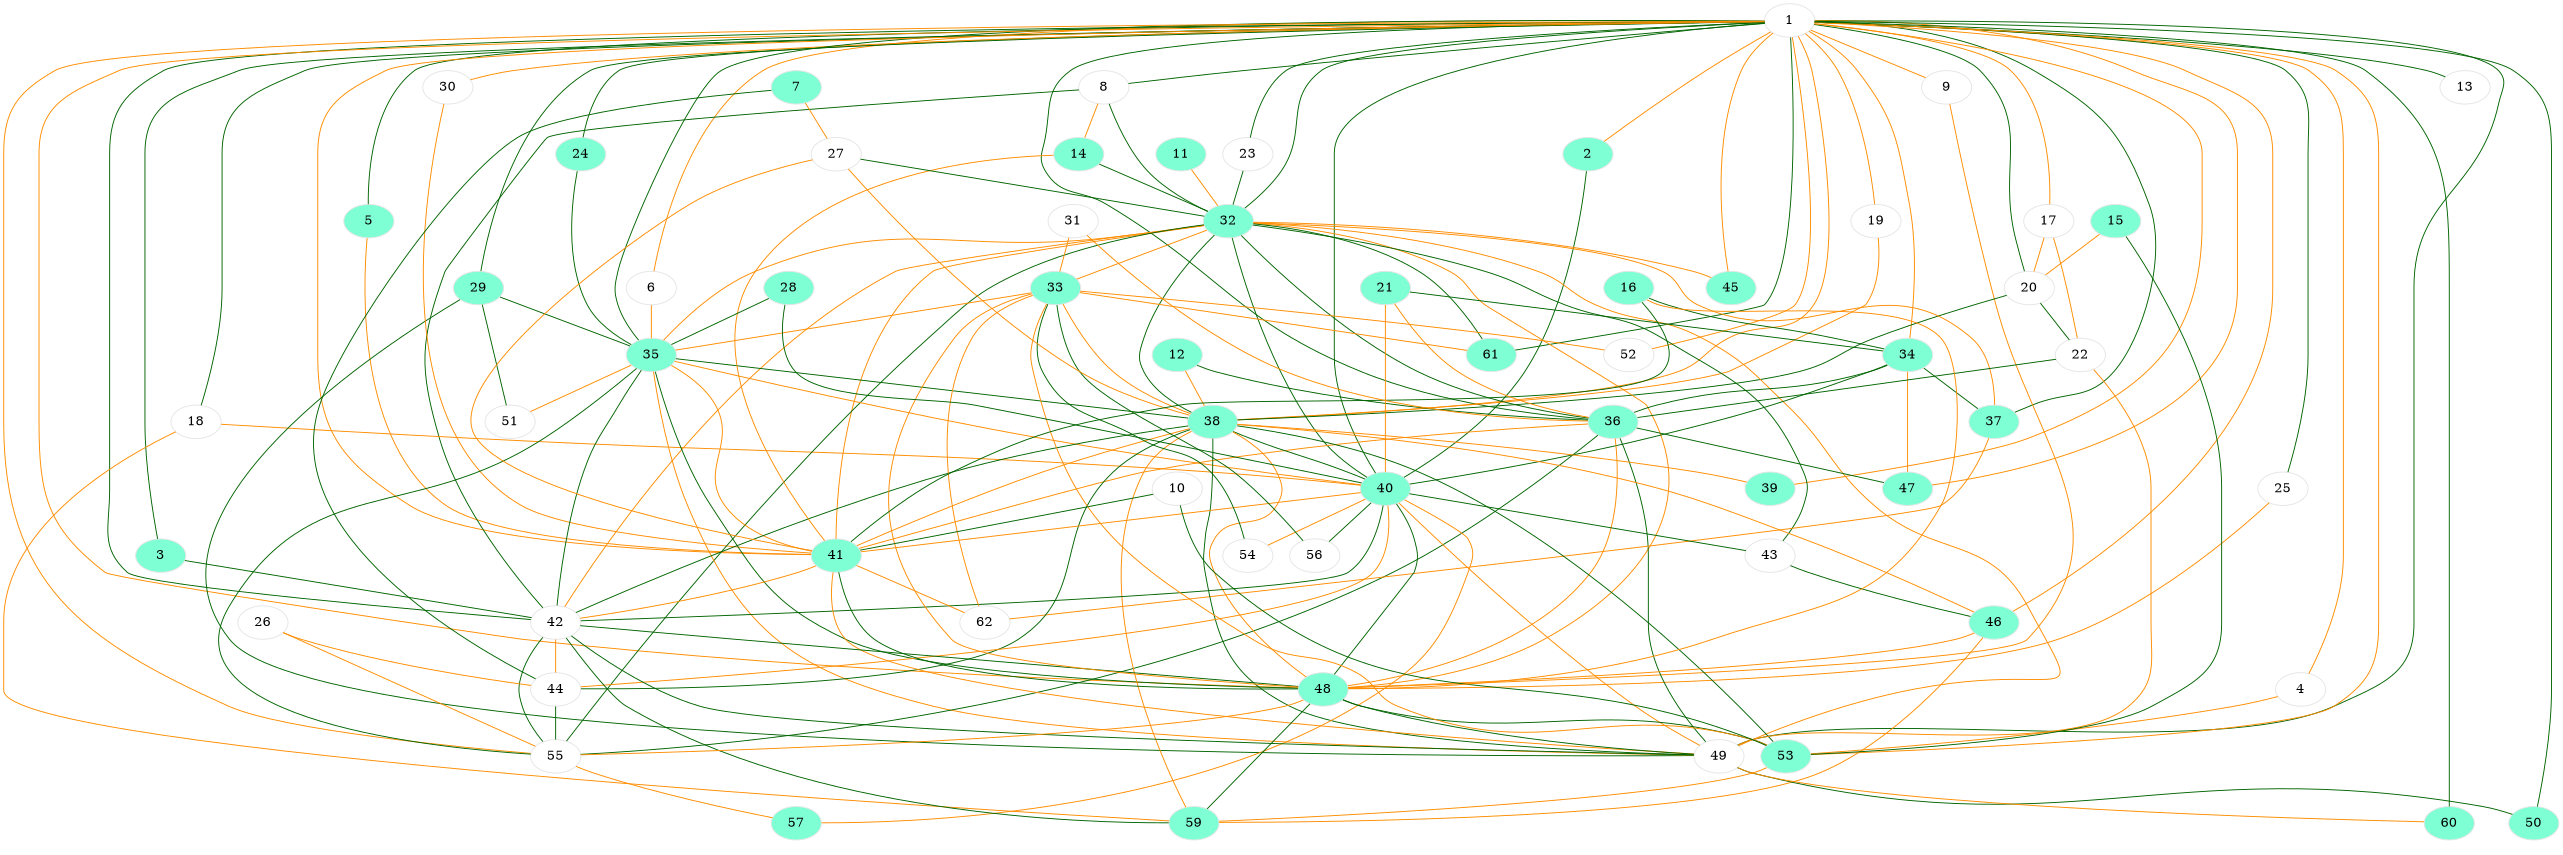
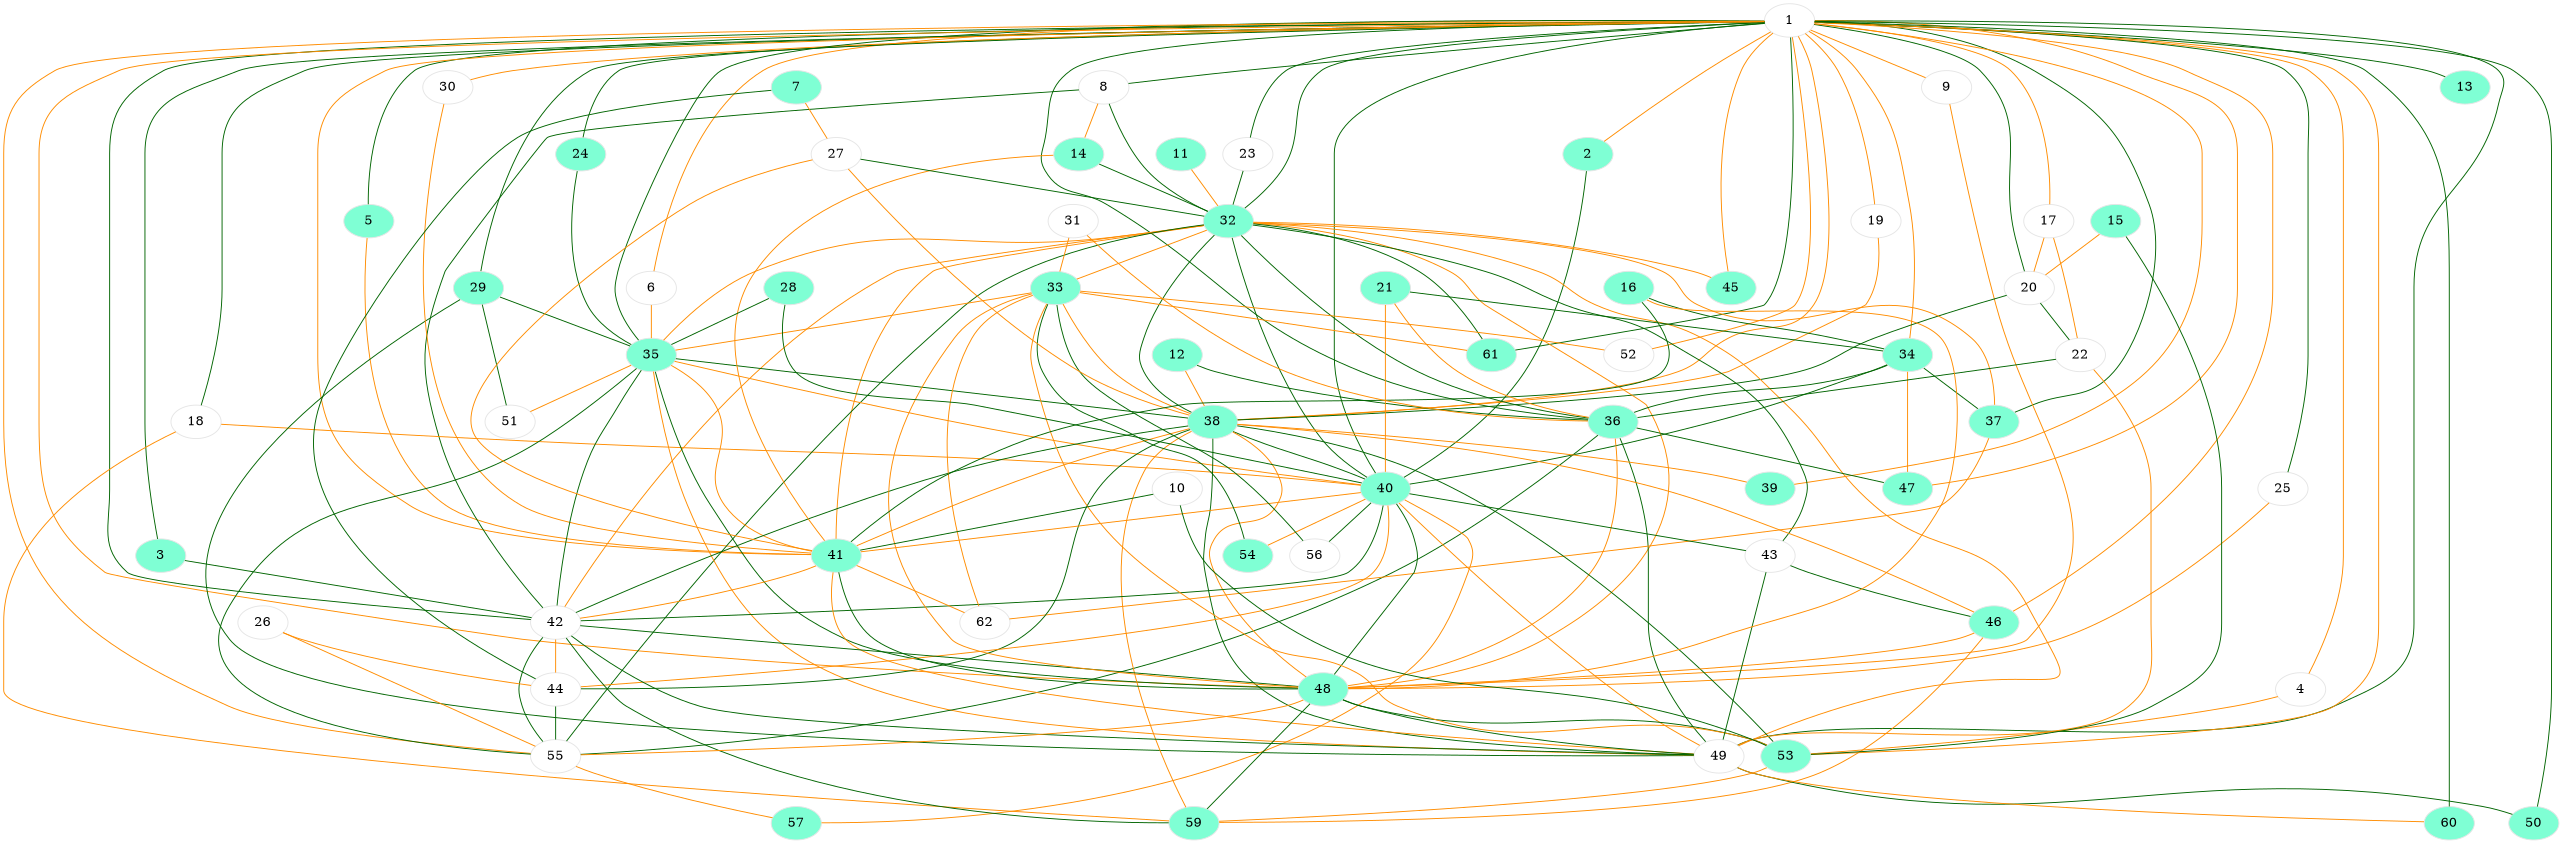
(2465, 87) -> (2465, 87)
(1256, 454) -> none
(1248, 556) -> (1248, 556)
none -> (1745, 656)
